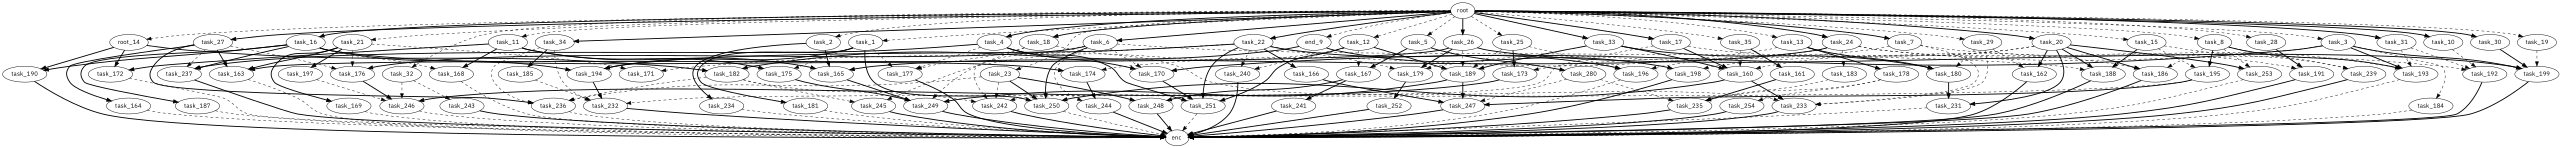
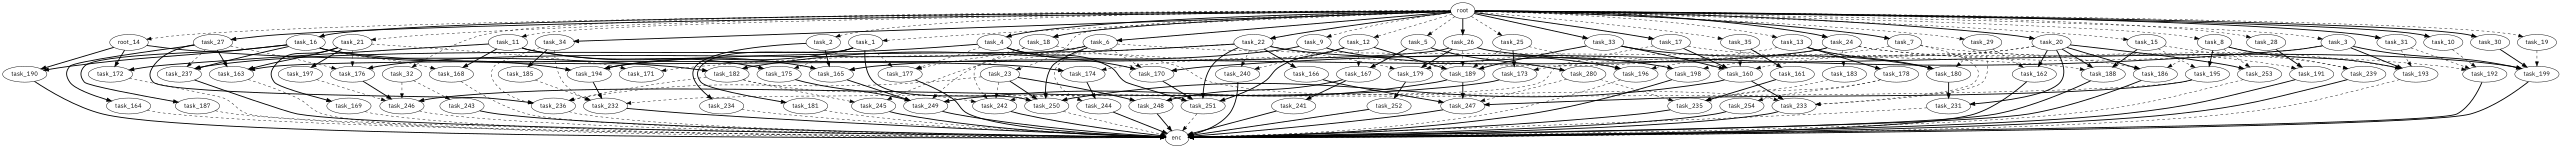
(1314, 42) -> (1314, 42)
(2431, 106) -> none
